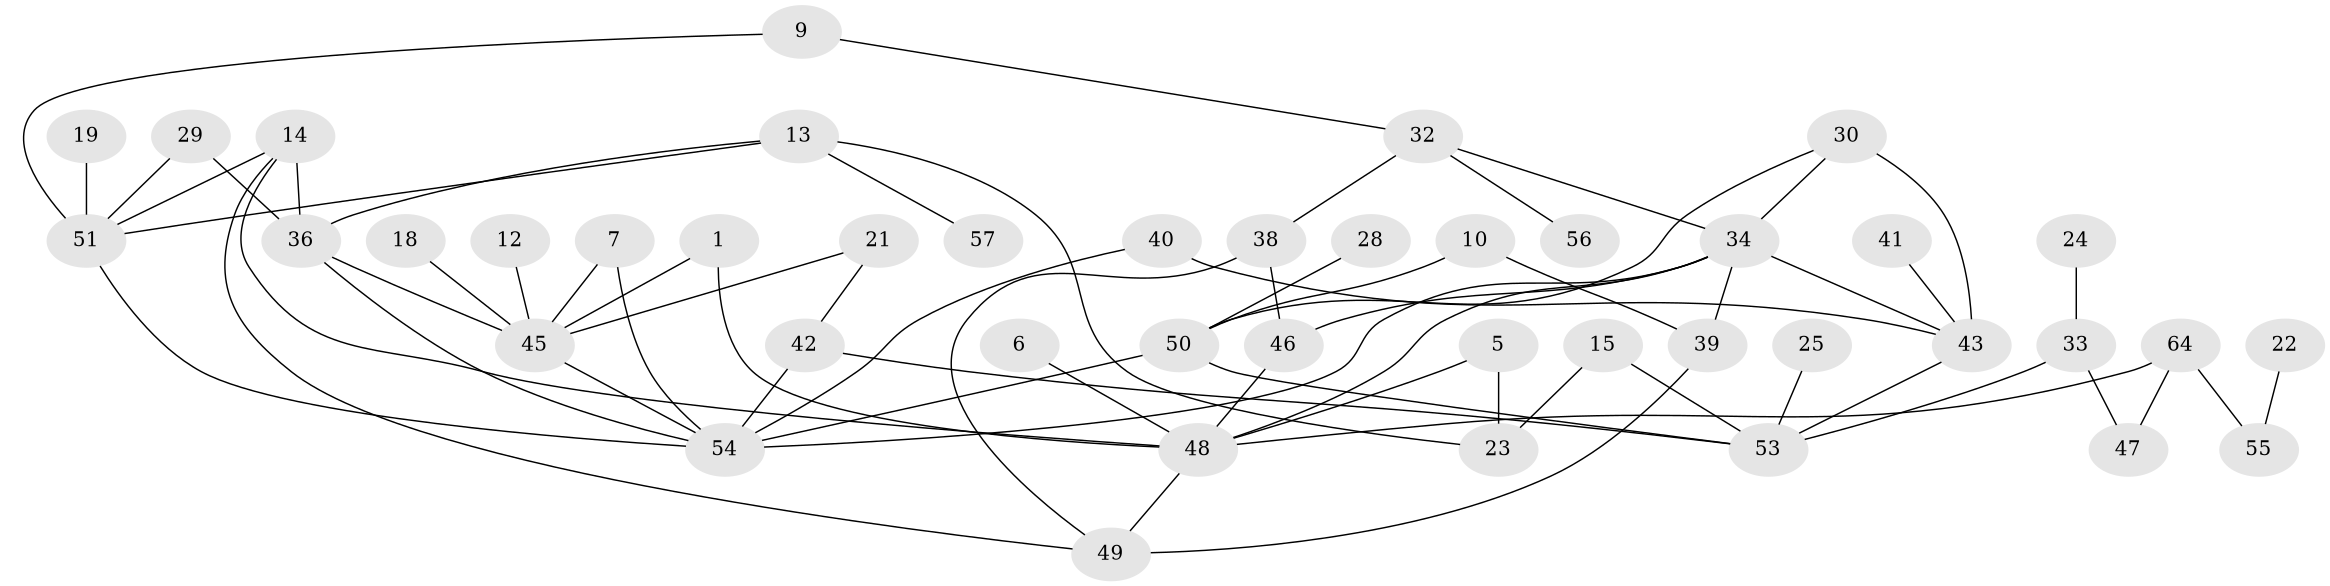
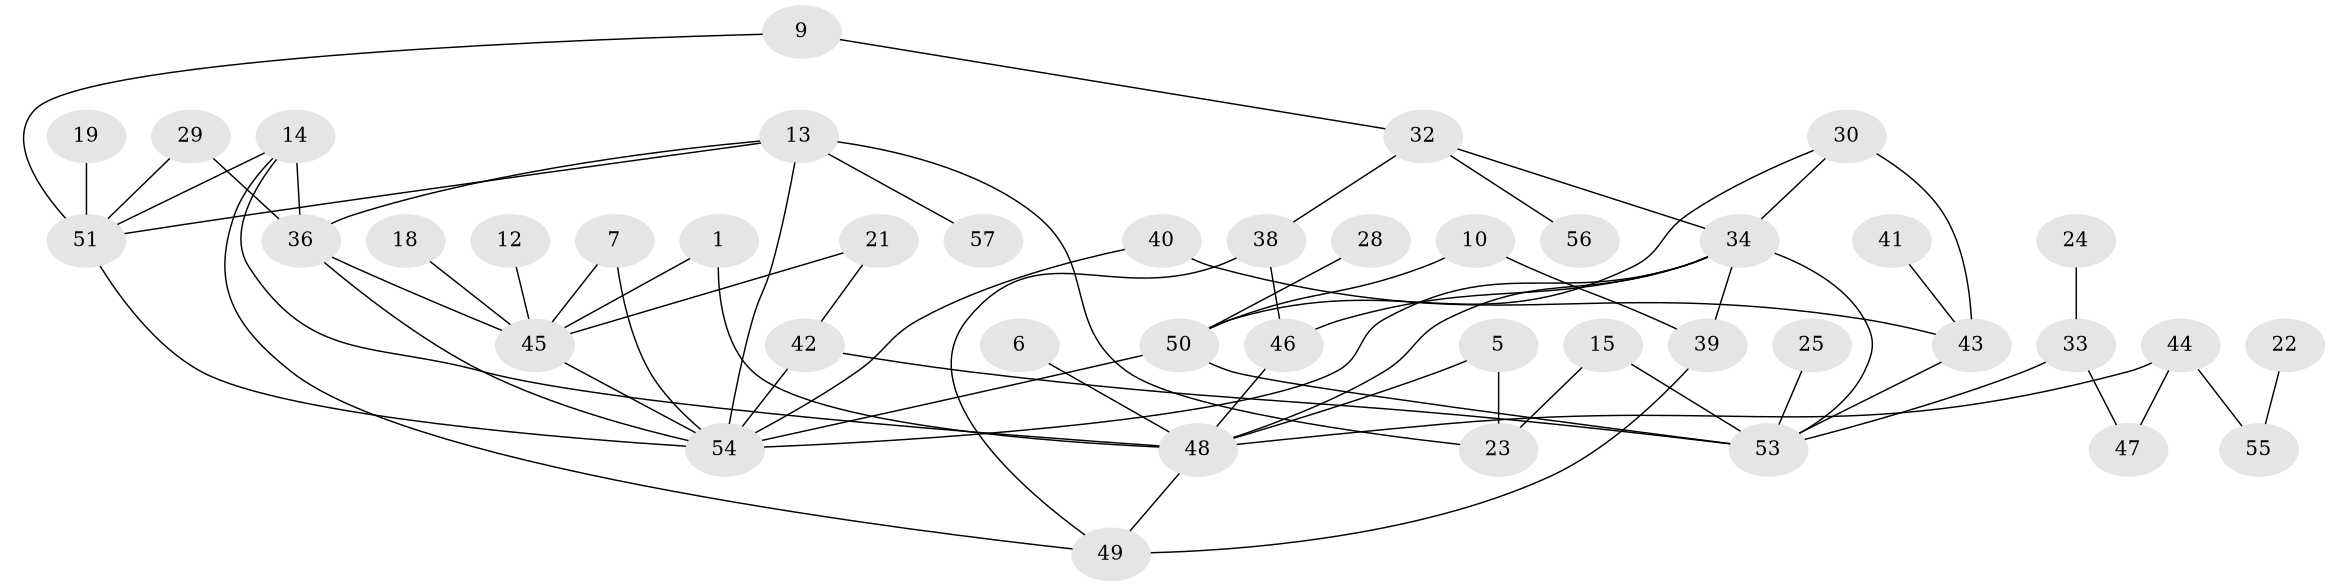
none -> (762, 293)
(1856, 293) -> (1871, 334)
(2181, 345) -> (2181, 345)
